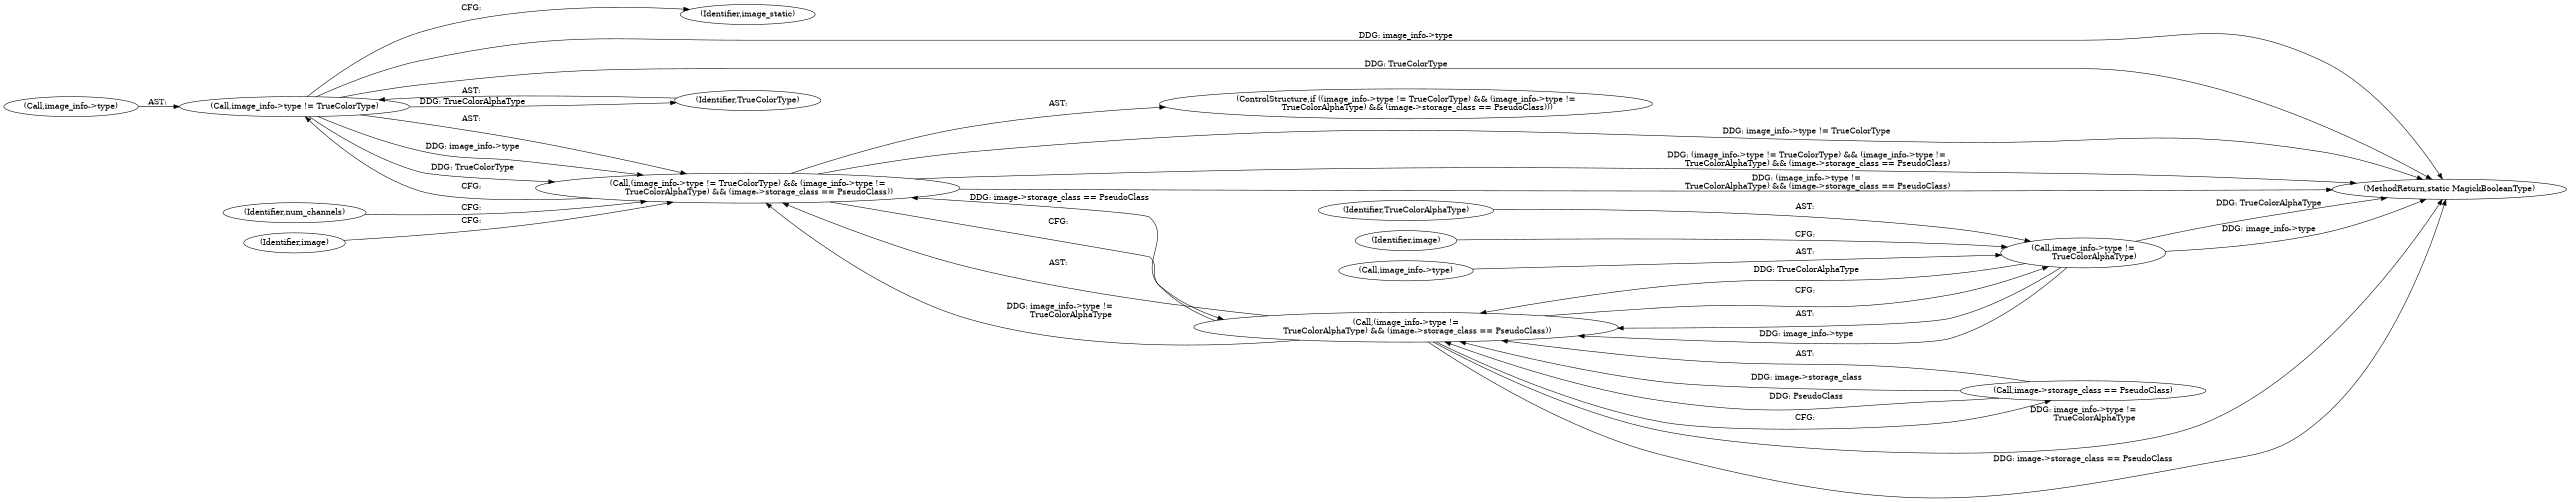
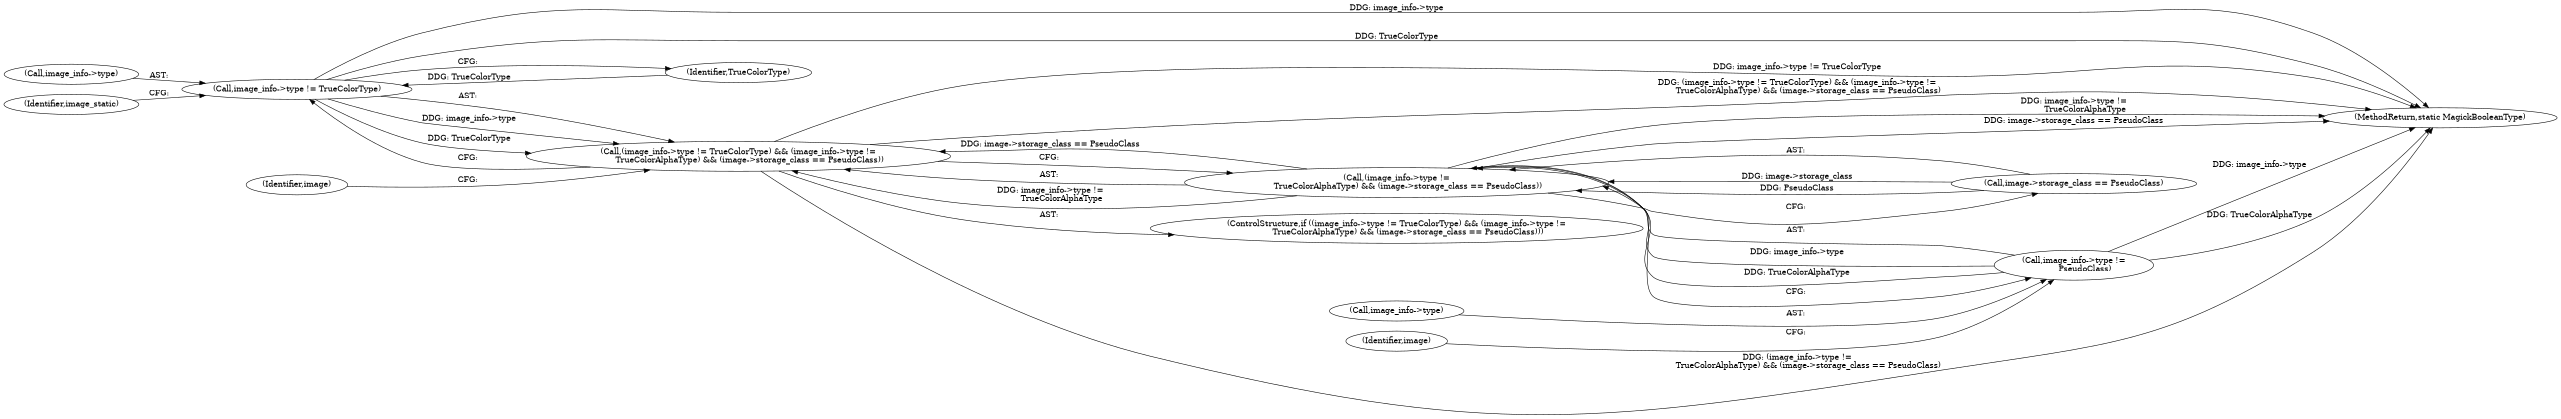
(486, 17) -> (166, 98)
(473, 91) -> (469, 77)
(473, 102) -> (469, 62)
(1406, 210) -> none
(295, 213) -> none
(2083, 253) -> (2074, 265)
